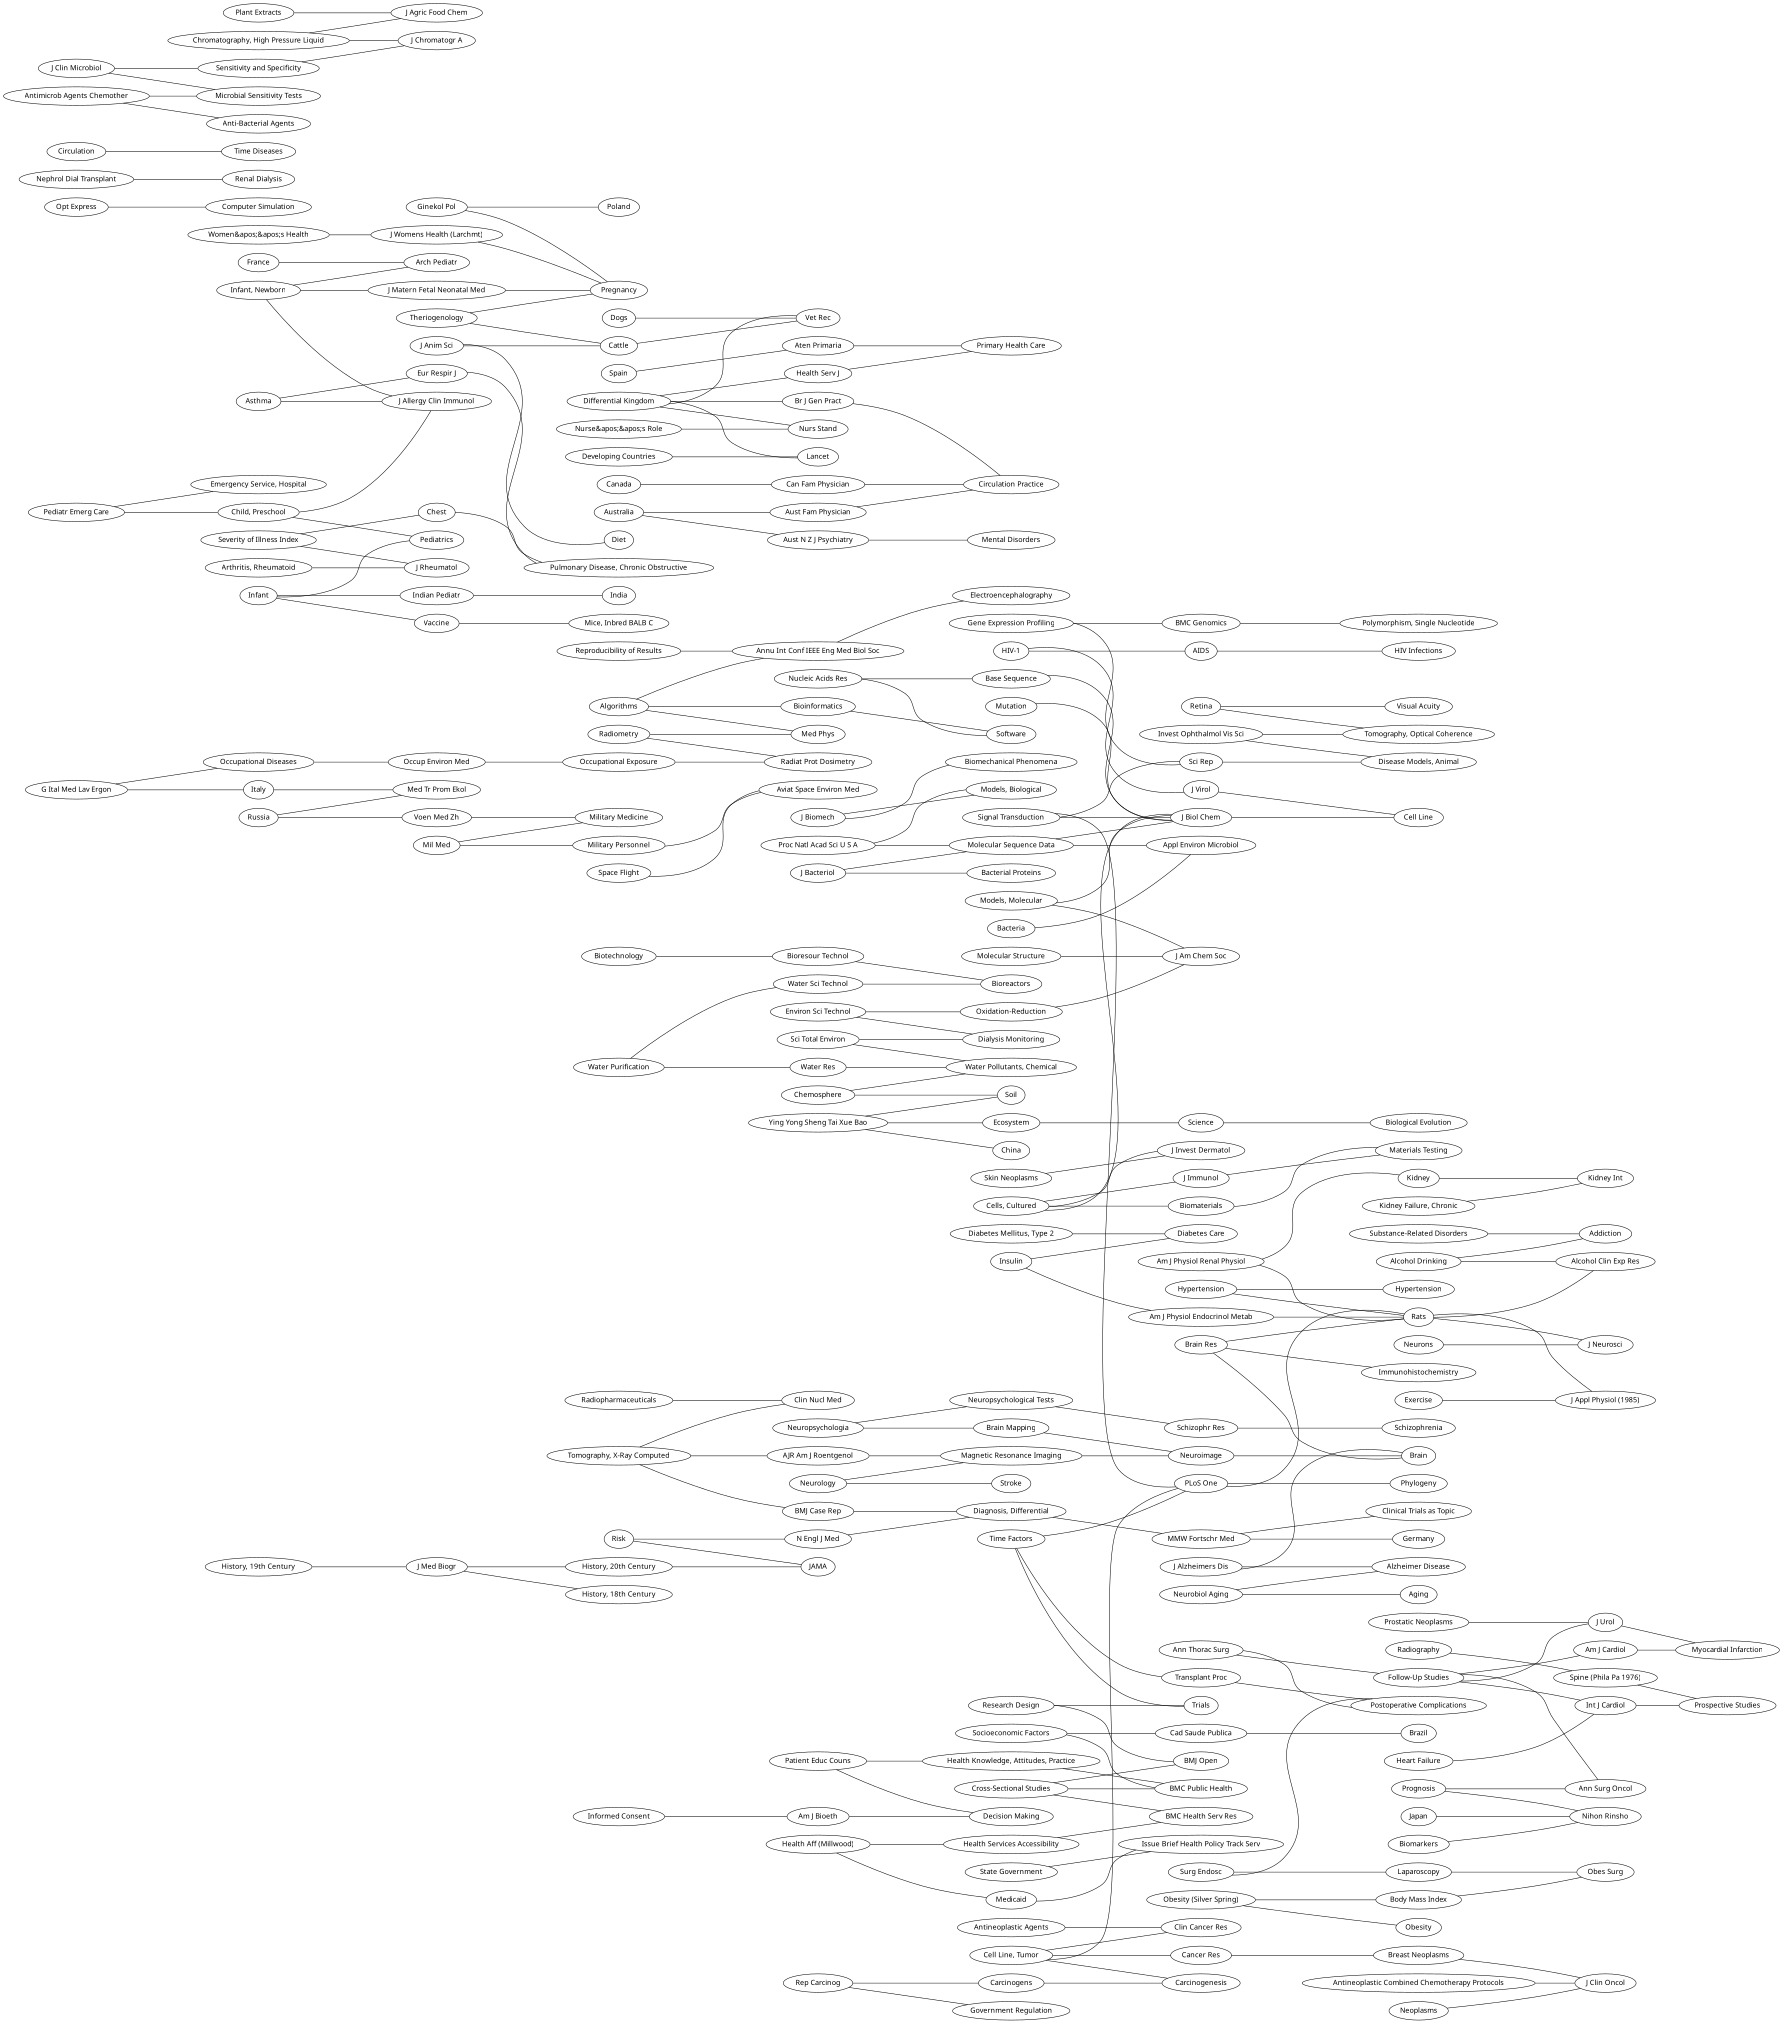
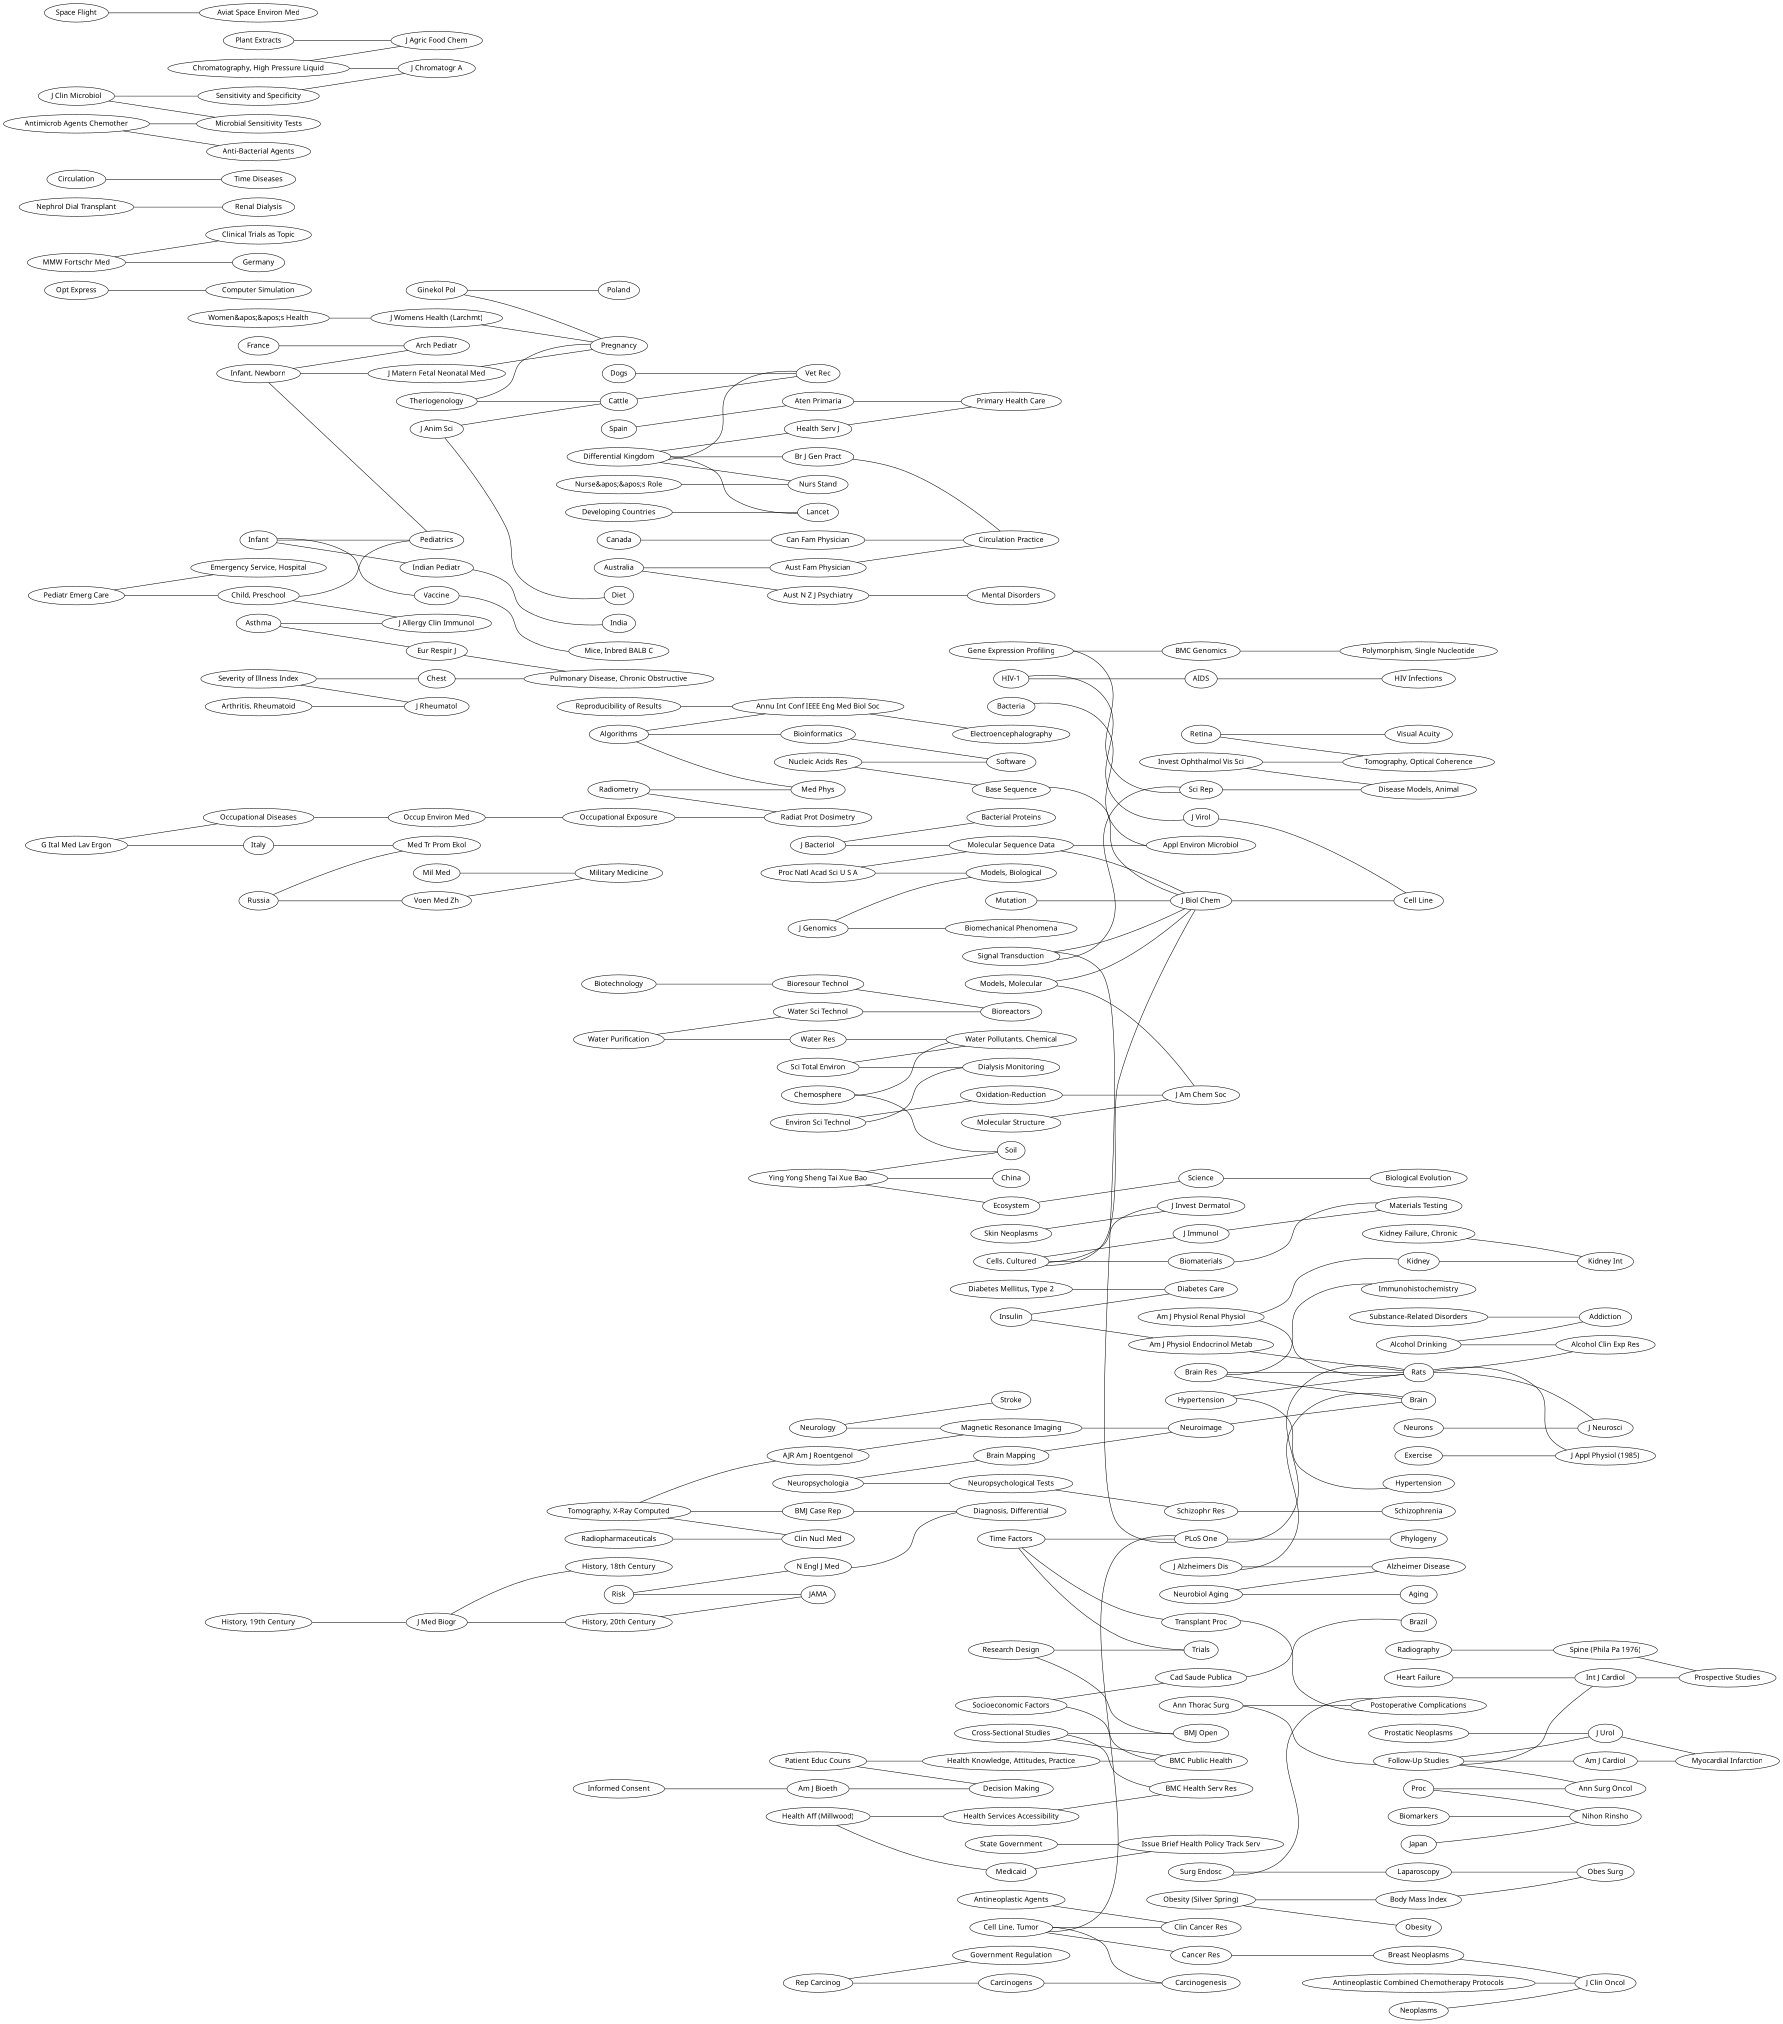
(323, 357) -> (348, 457)
(818, 818) -> (818, 929)
(619, 845) -> none
(1110, 1526) -> none
(1419, 1789) -> (1419, 1789)
